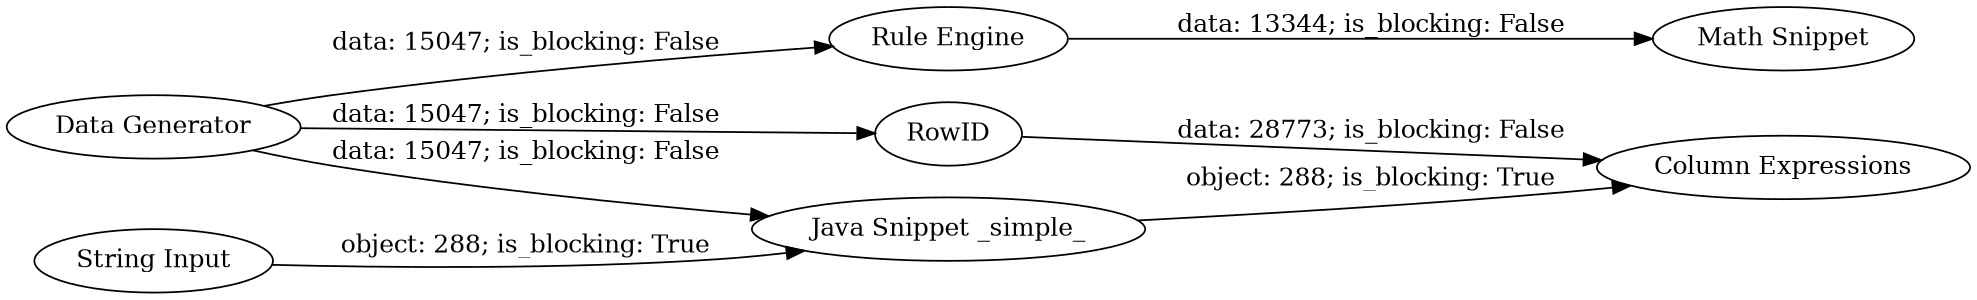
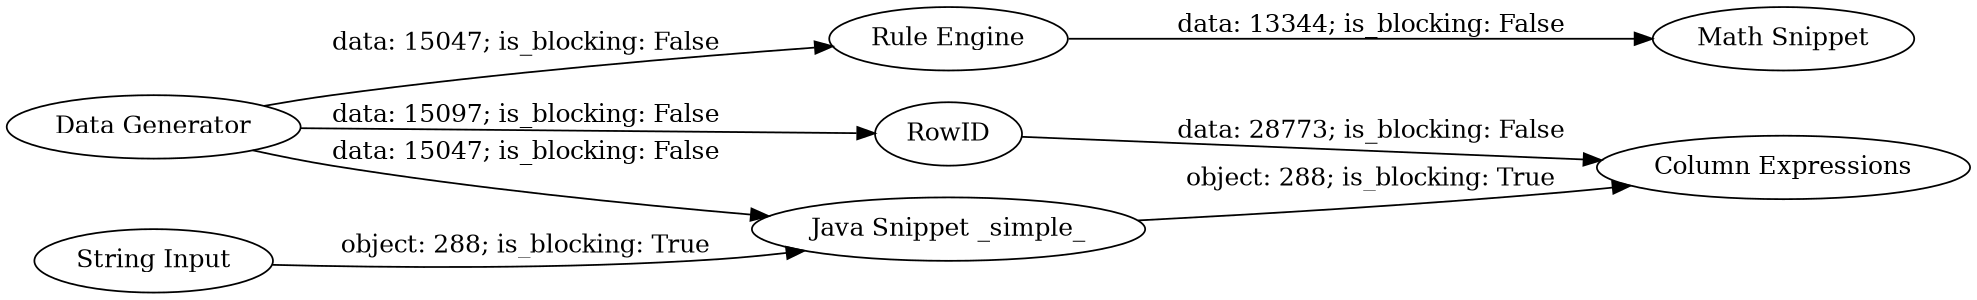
(526, 115) -> (526, 115)
